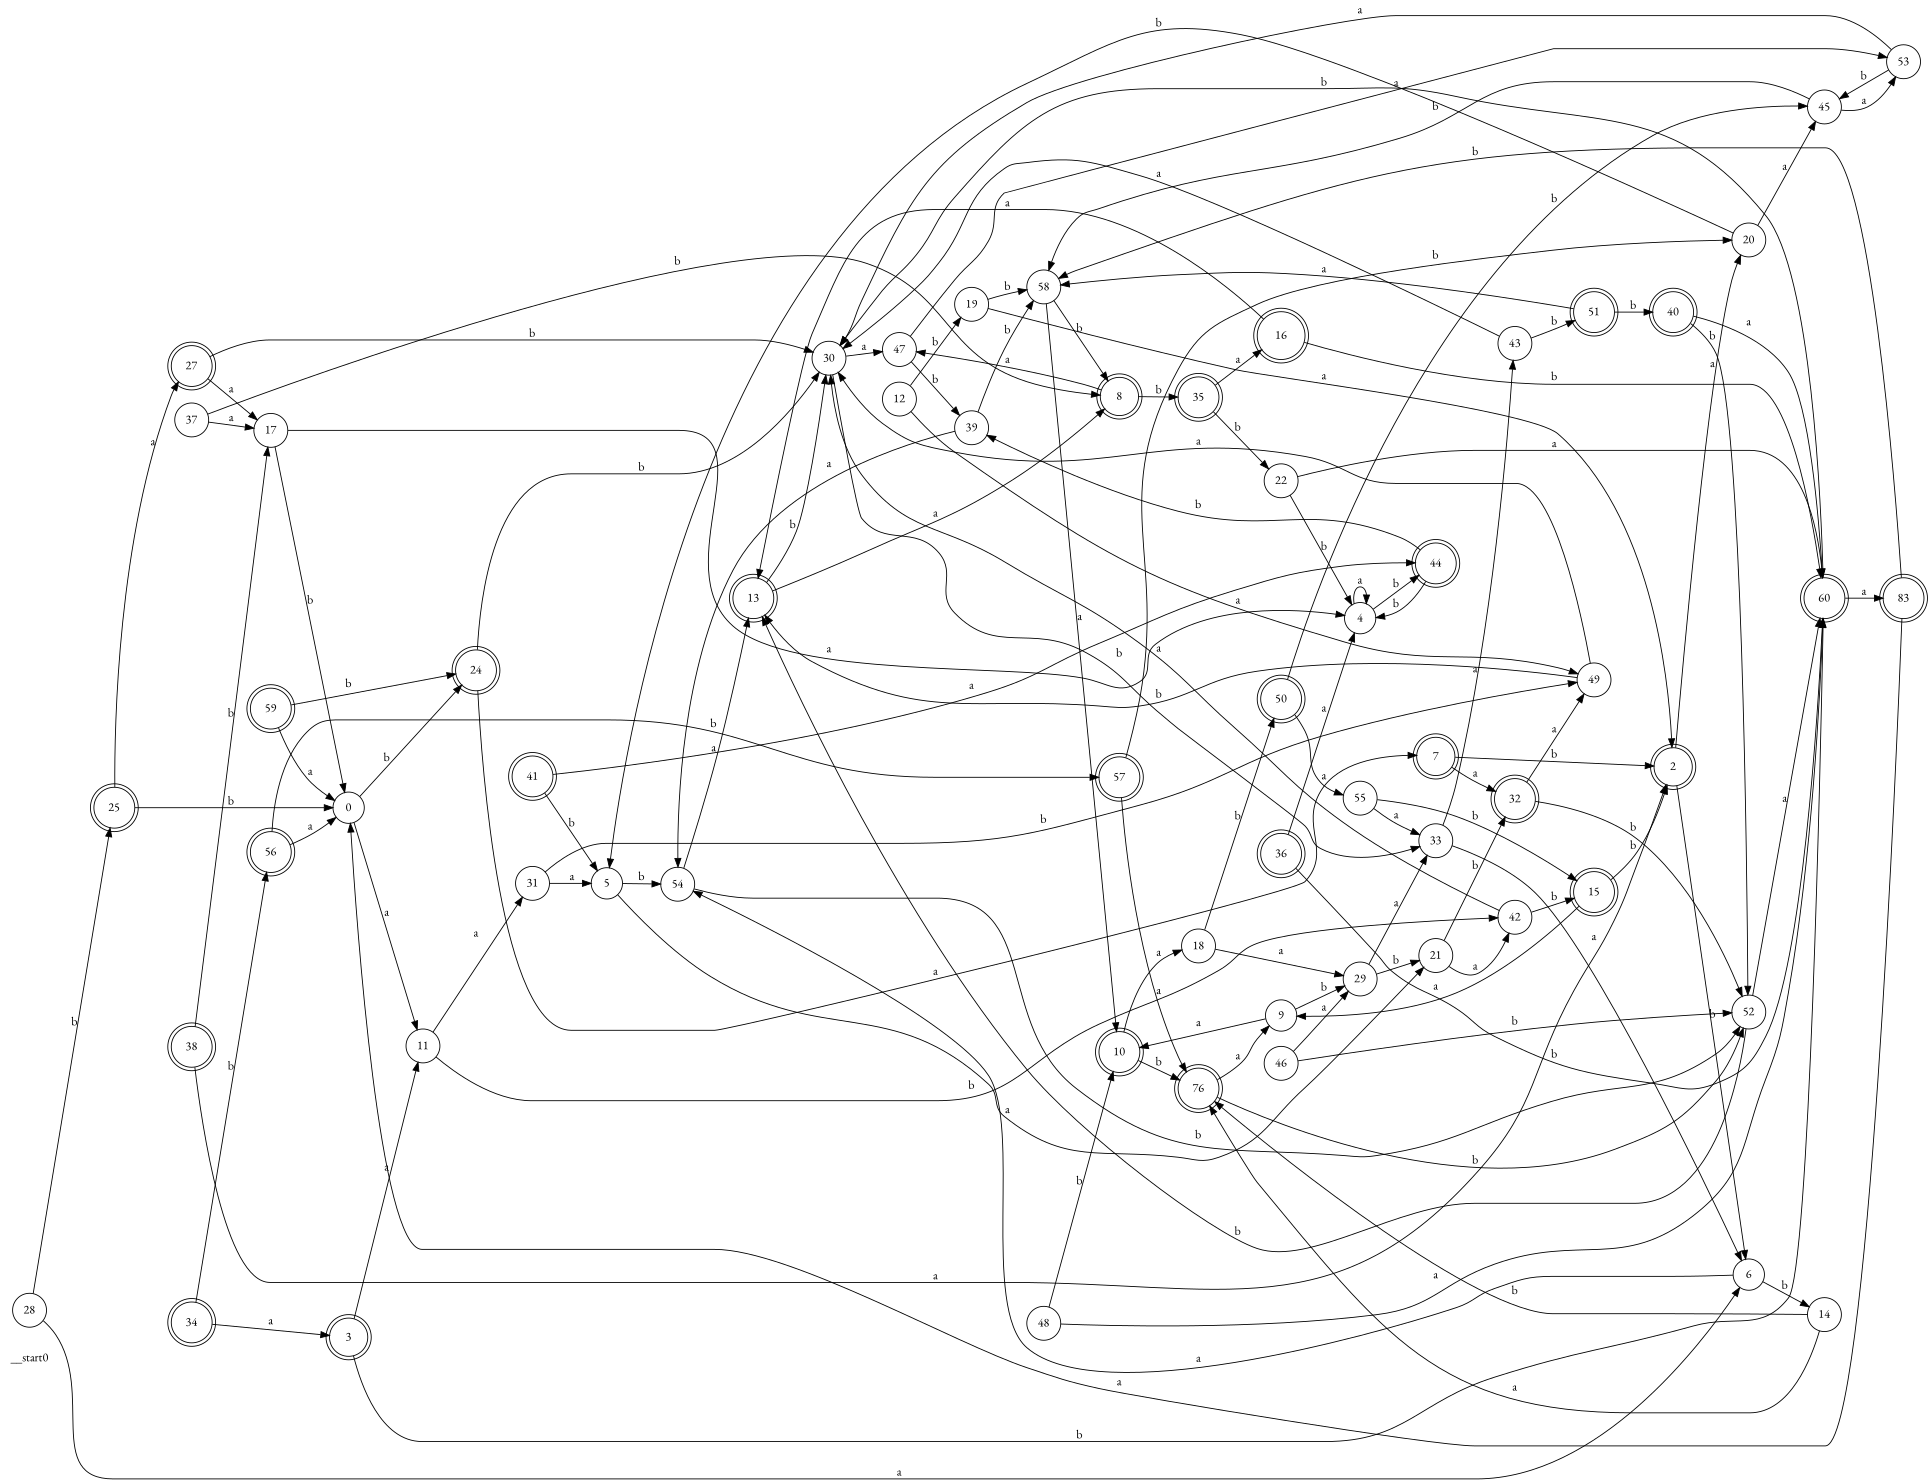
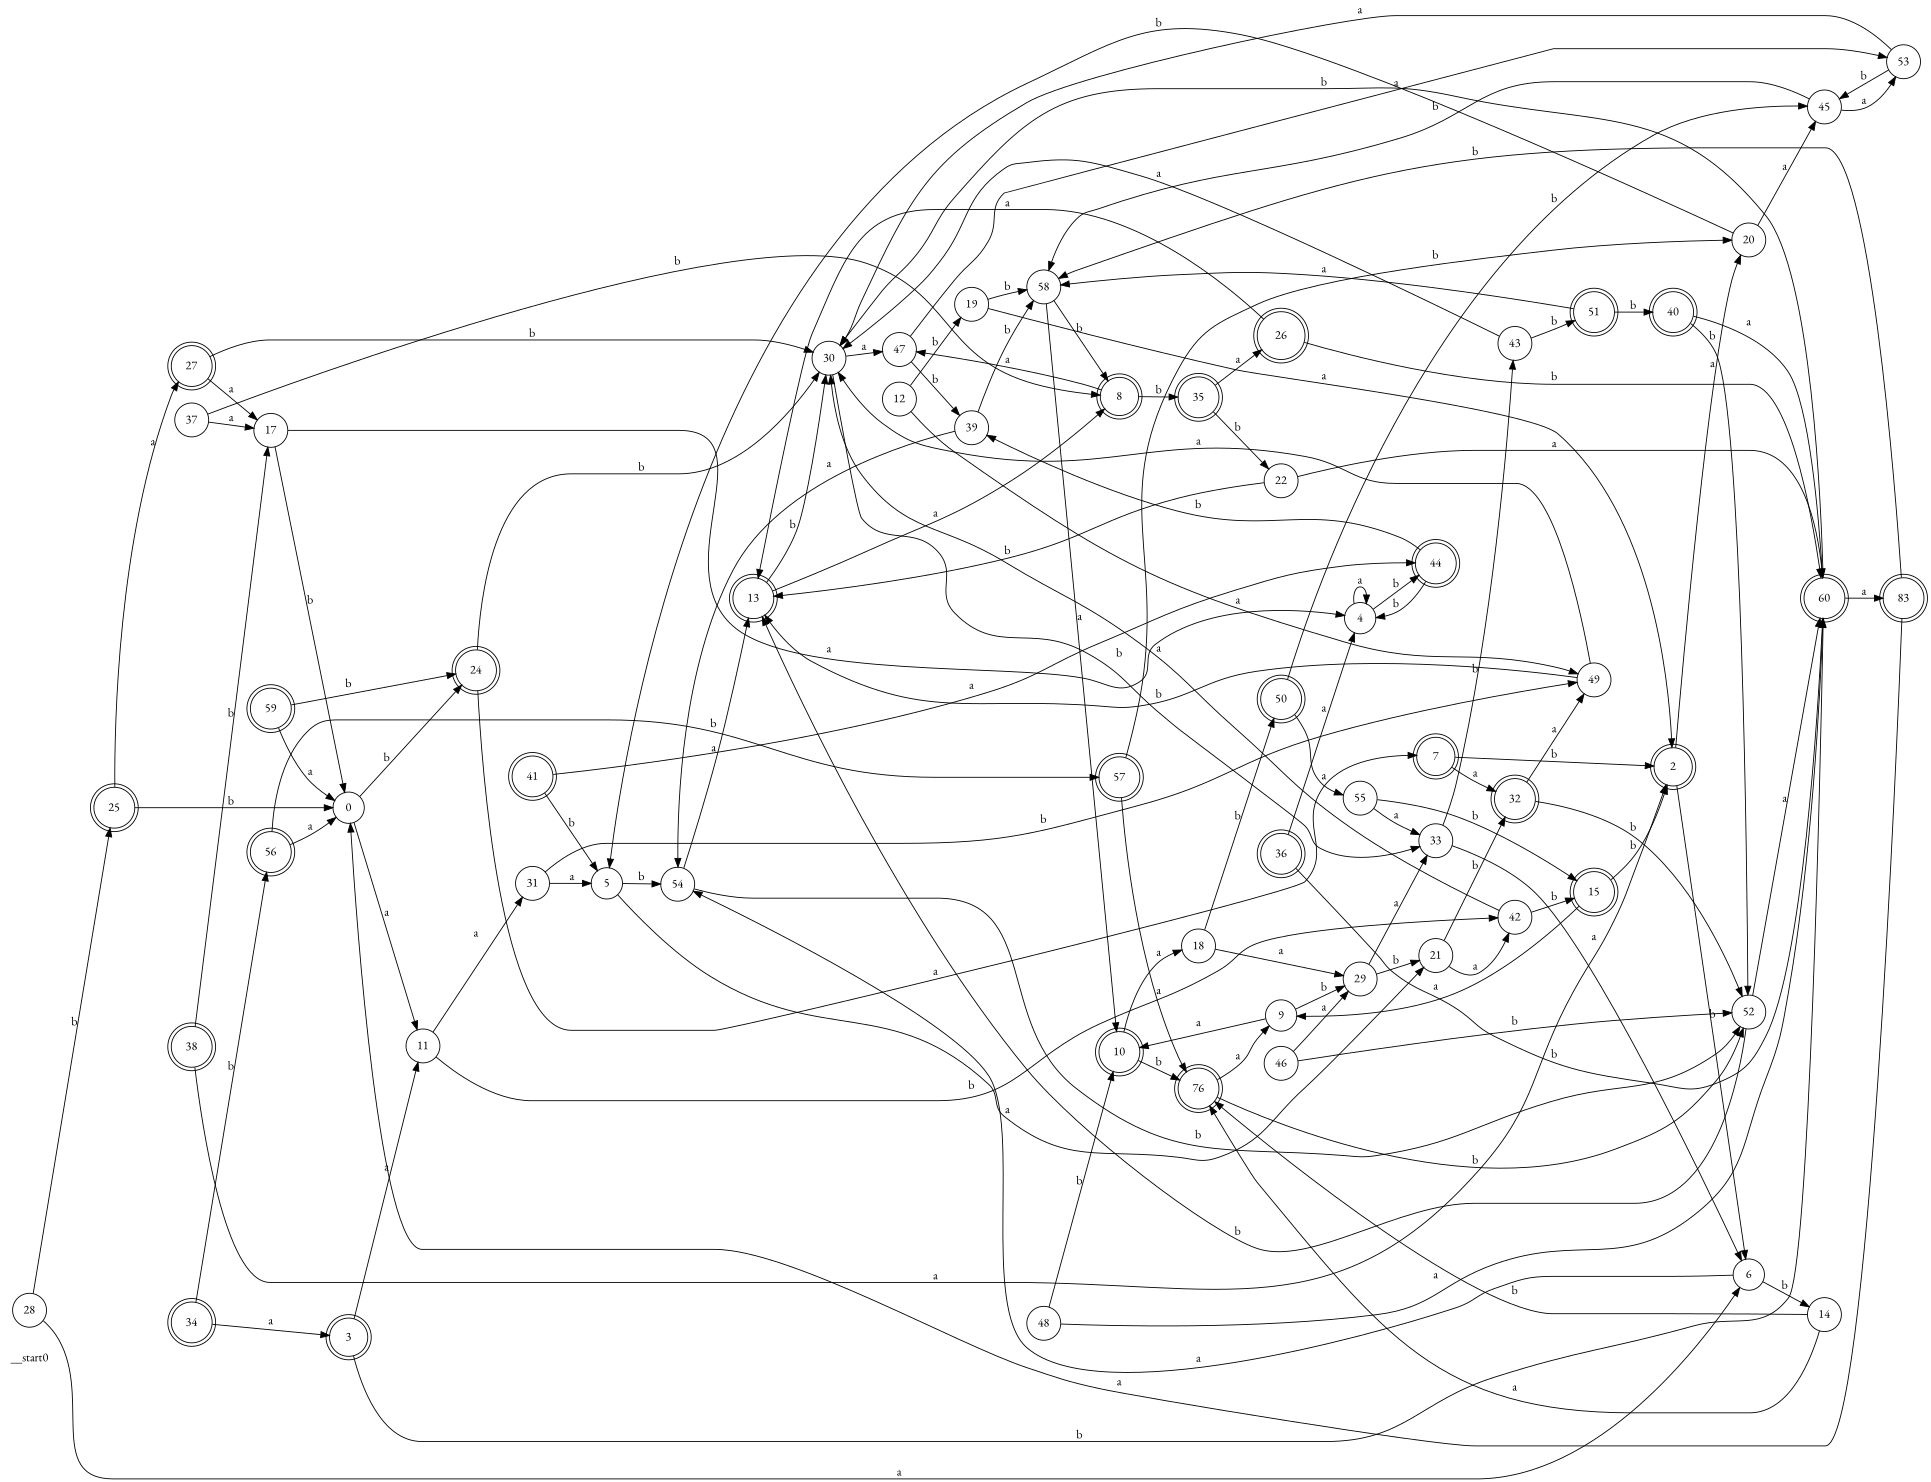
(1281, 336) -> (1281, 336)
(1319, 546) -> (1027, 553)
(1475, 669) -> (1475, 669)
